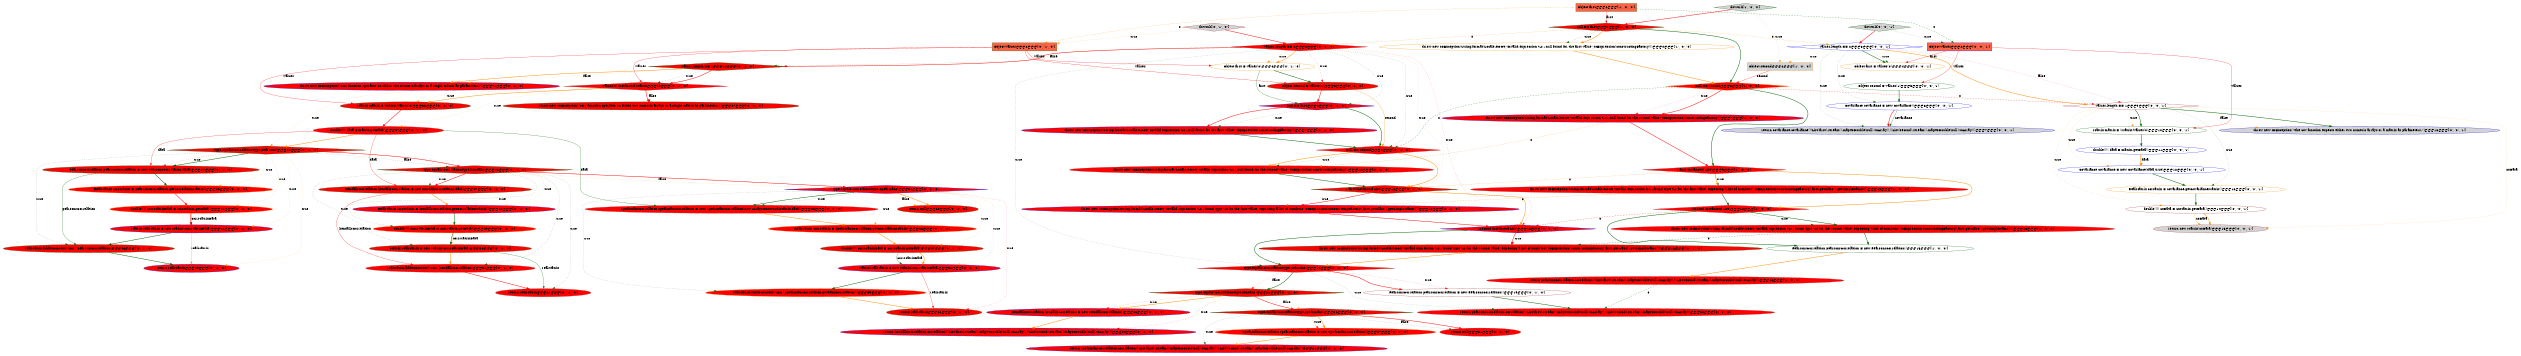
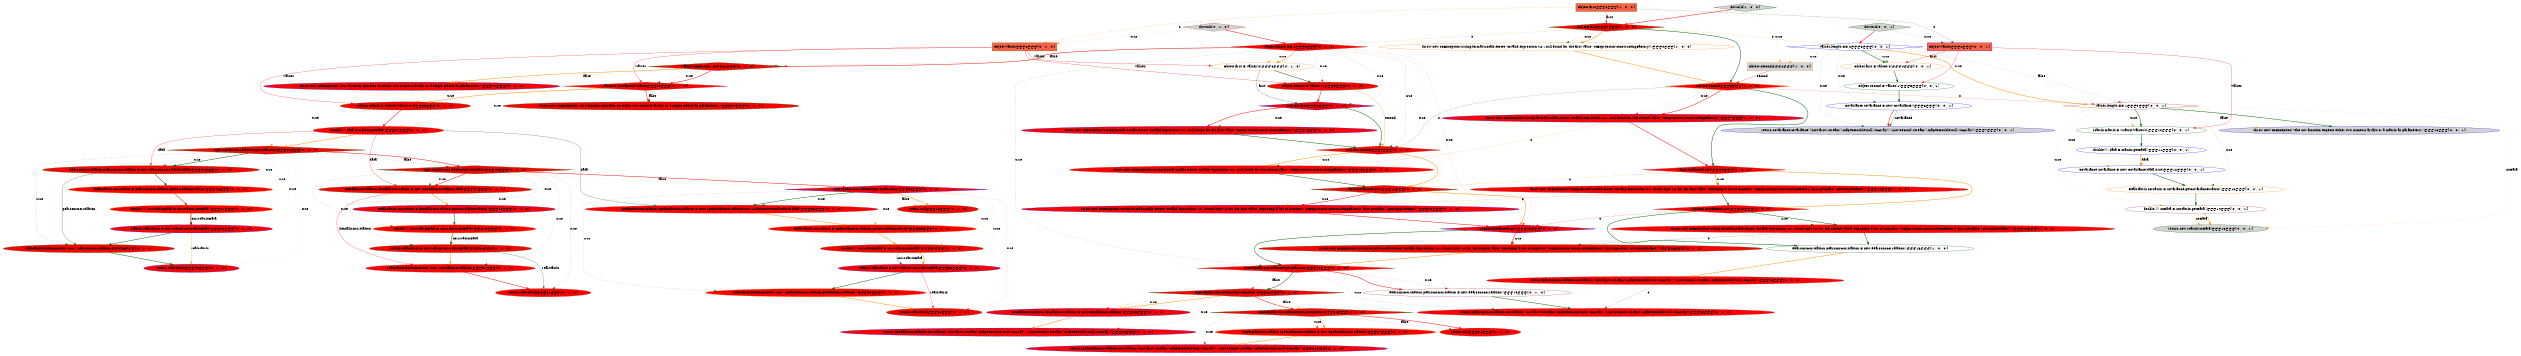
(1959, 67) -> (1959, 67)
none -> (1896, 75)
(2211, 229) -> (2211, 229)
